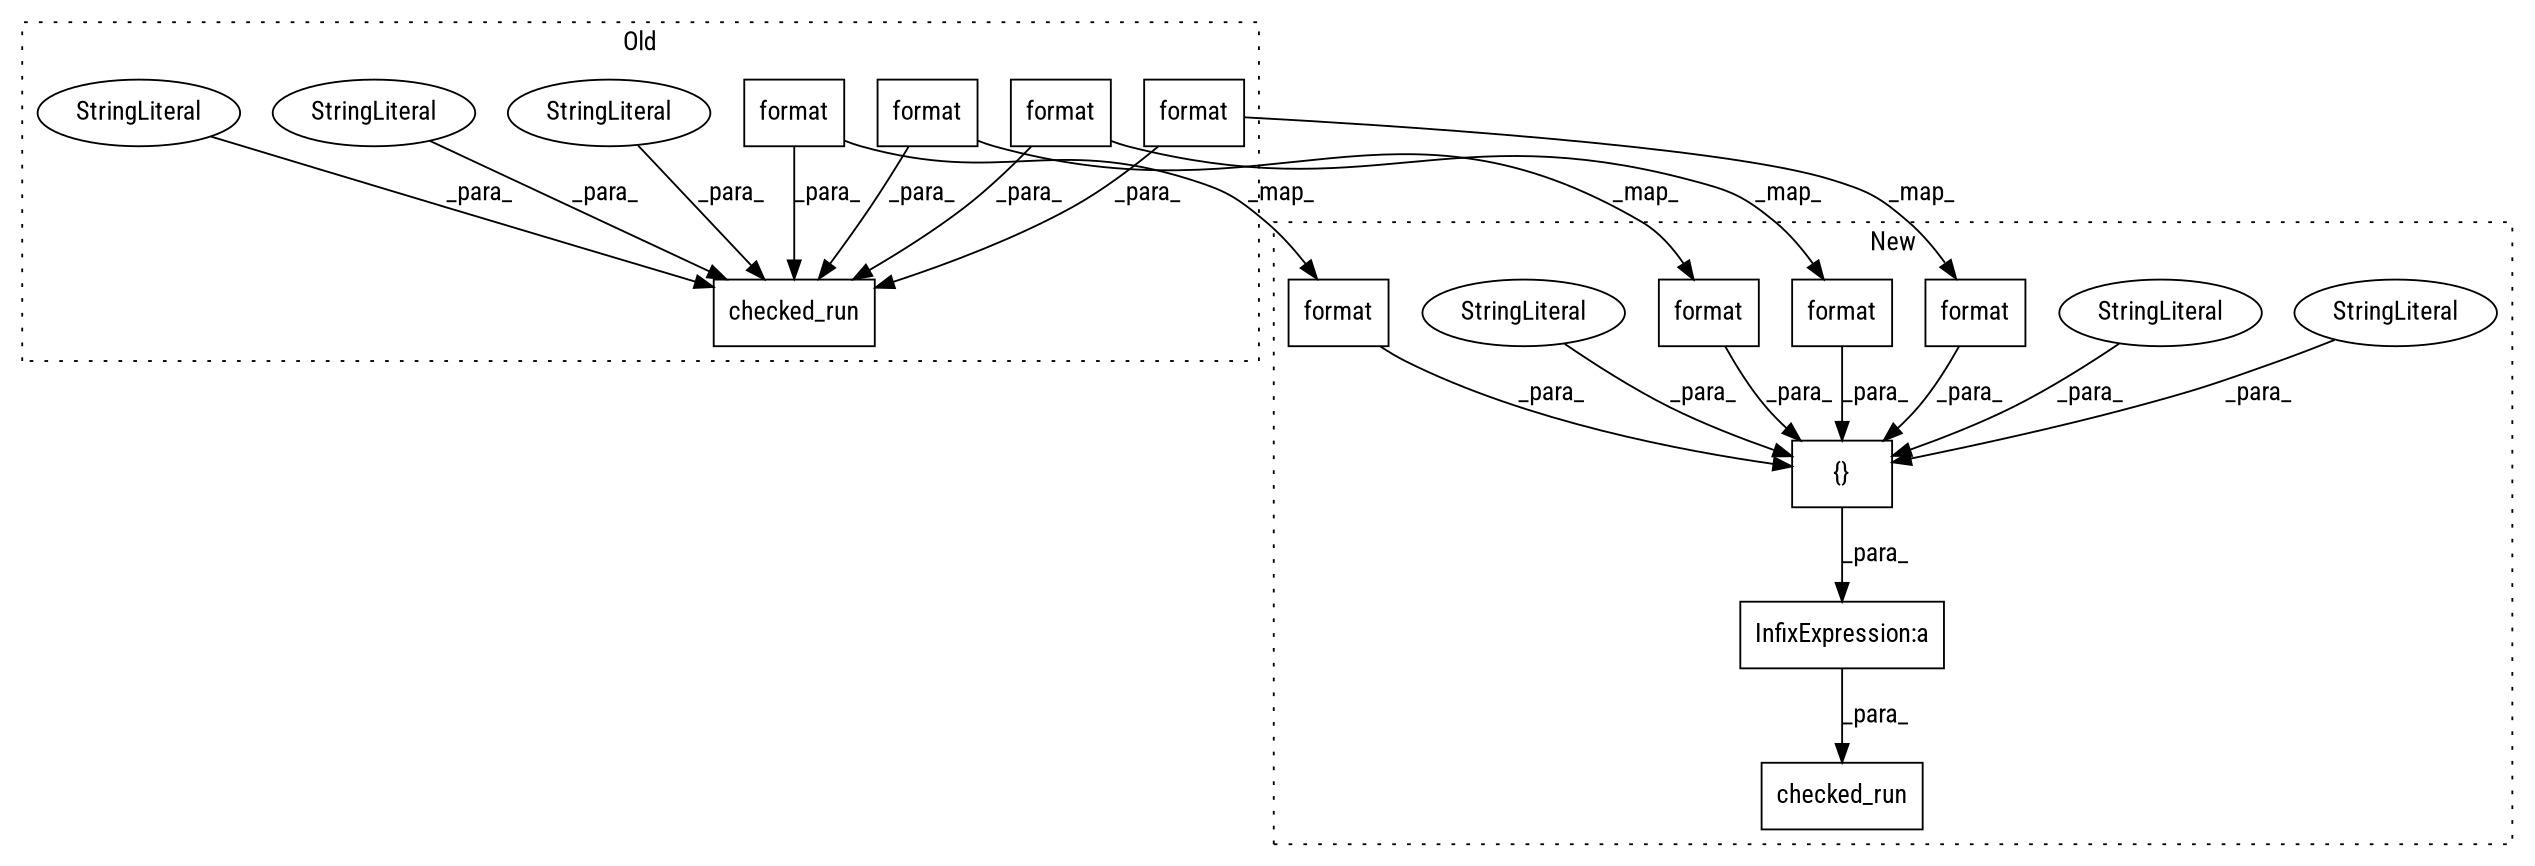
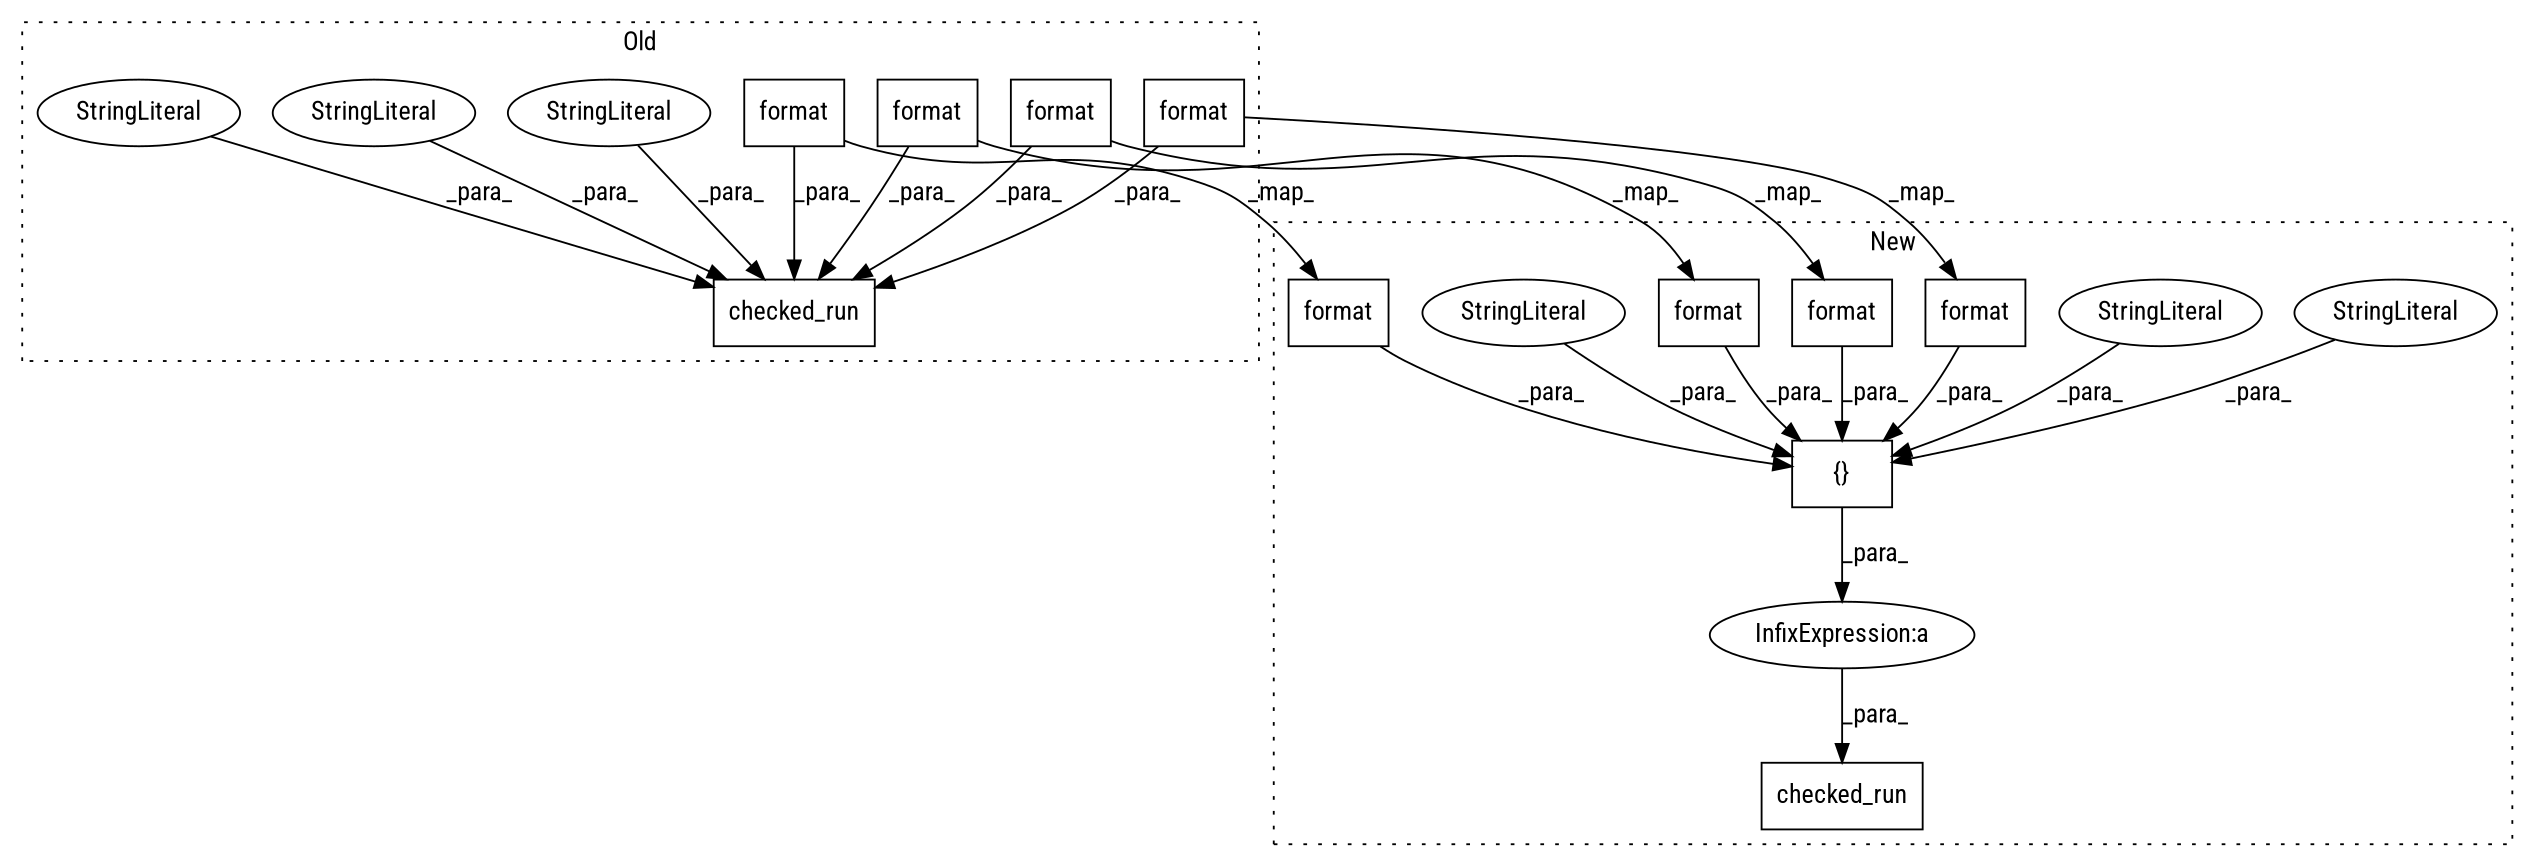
(1842, 635) -> (1842, 635)
